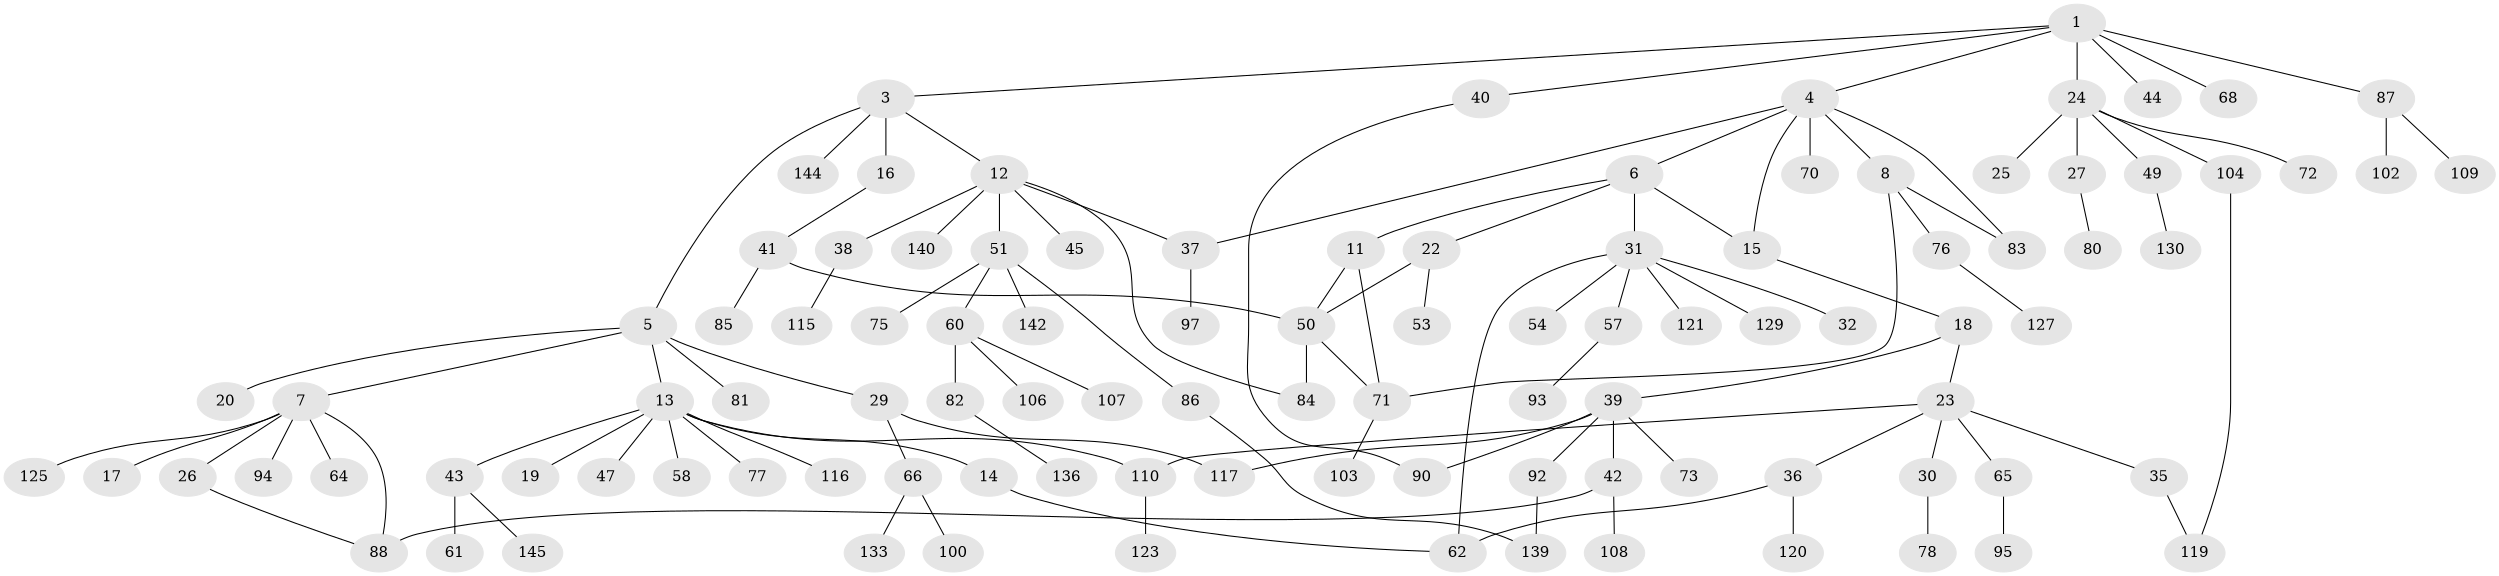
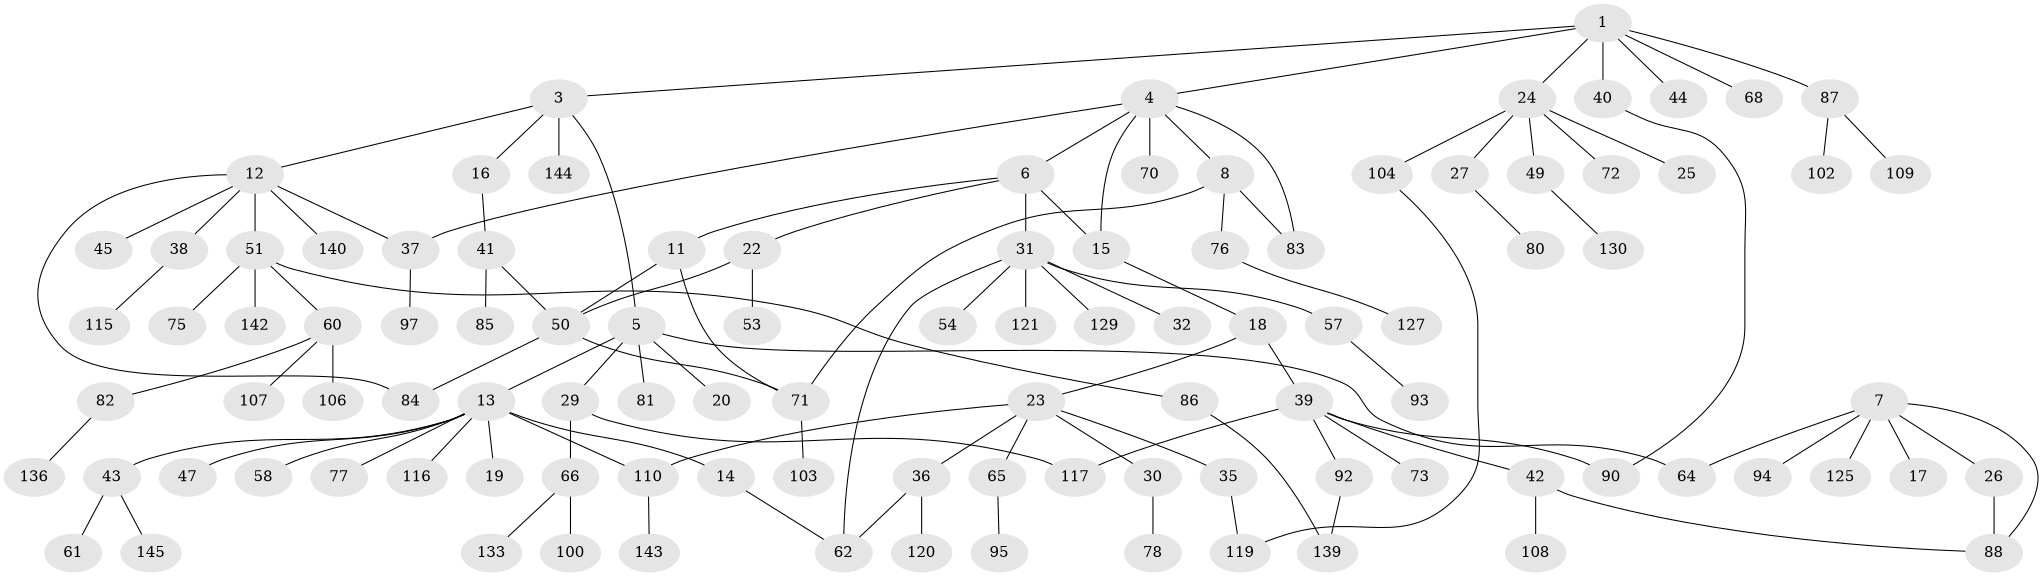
(475, 364) -> (1150, 353)
(1146, 553) -> (649, 553)
